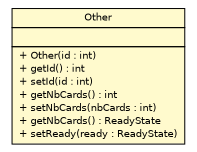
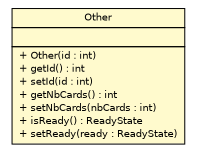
(90, 121) -> (81, 121)
